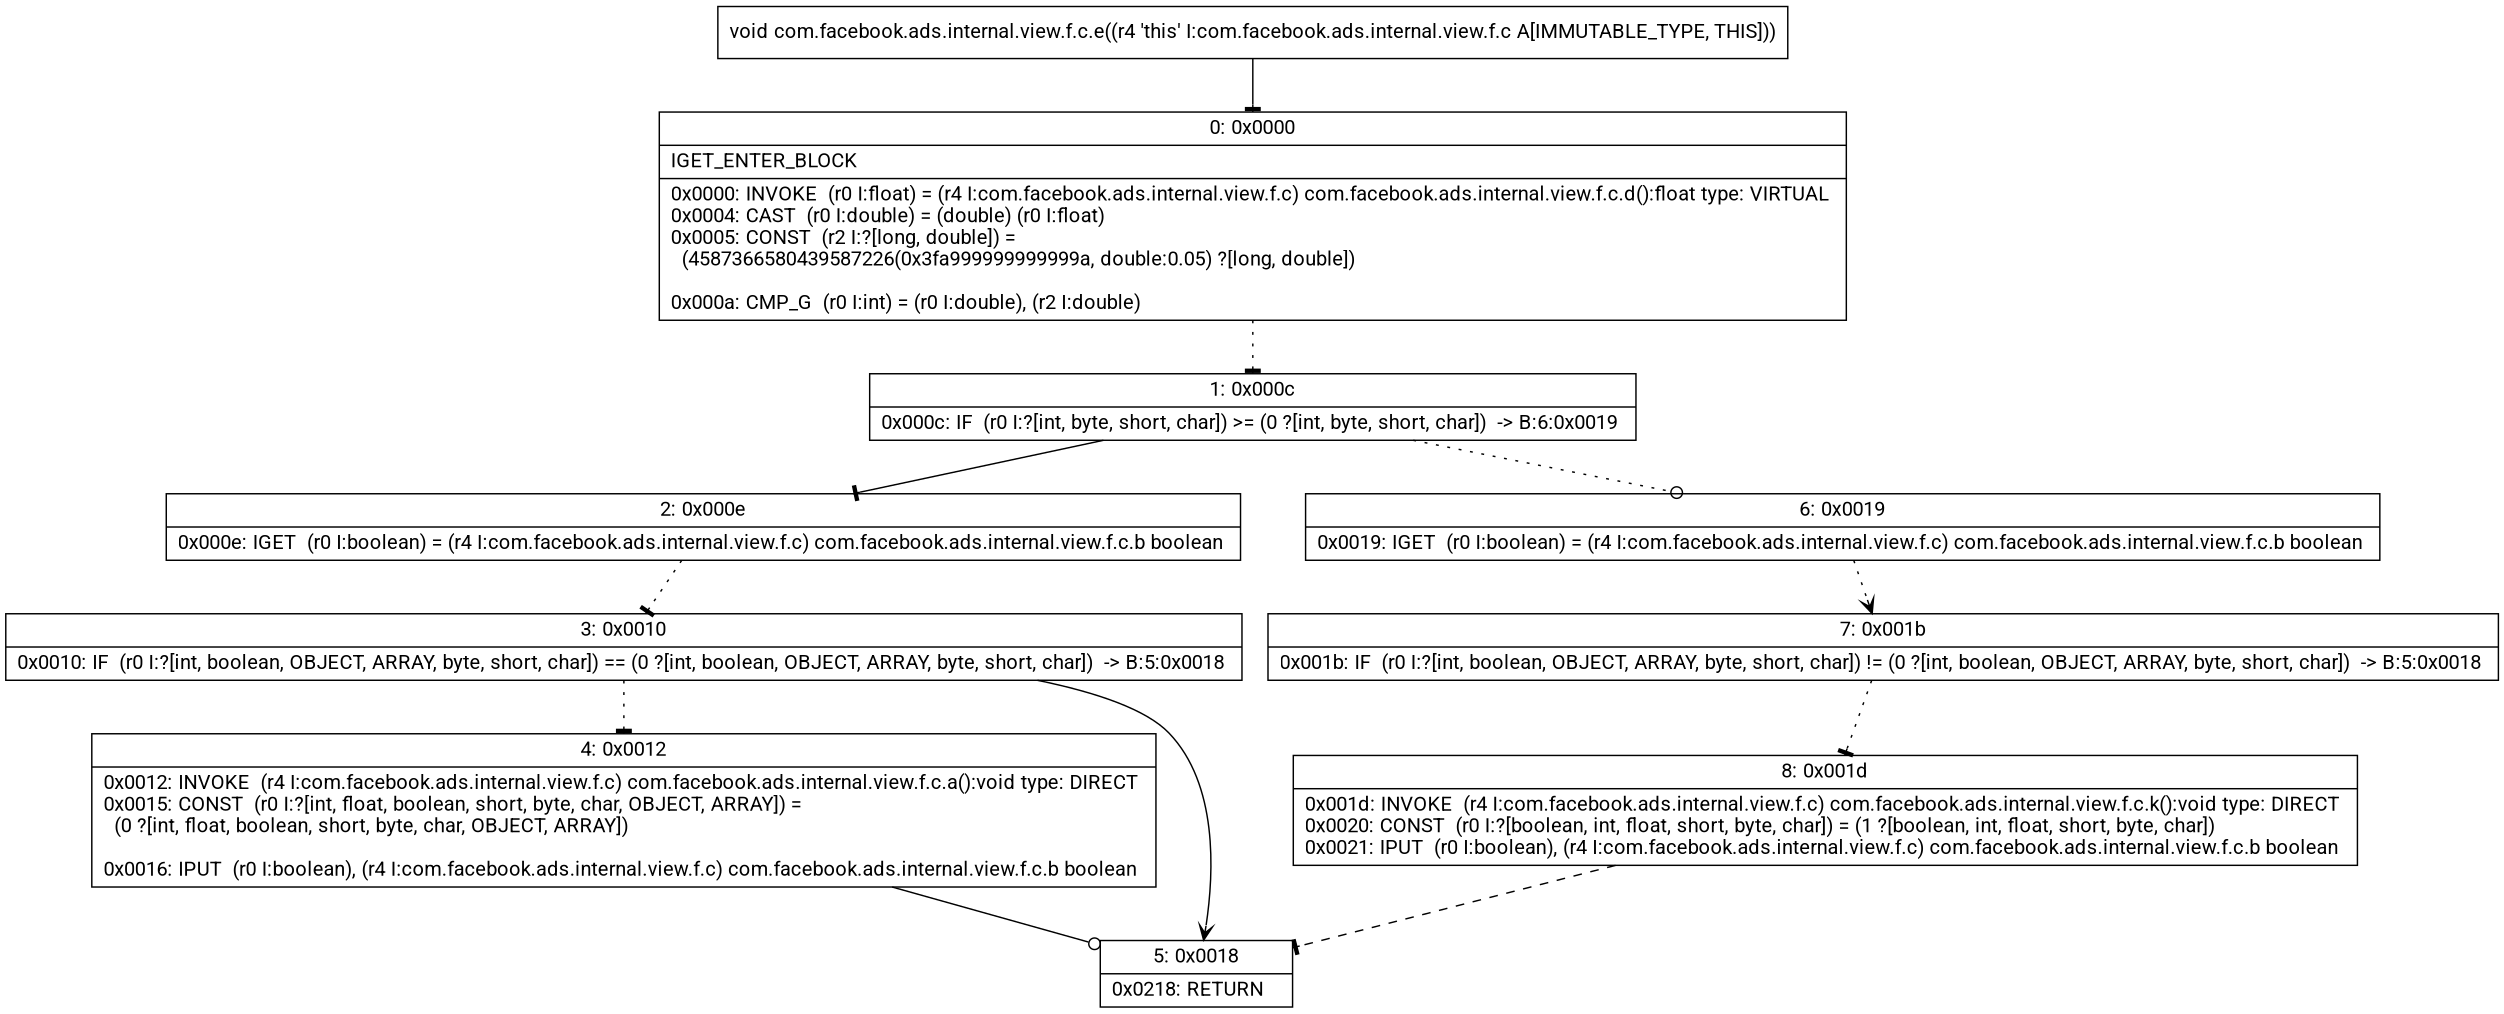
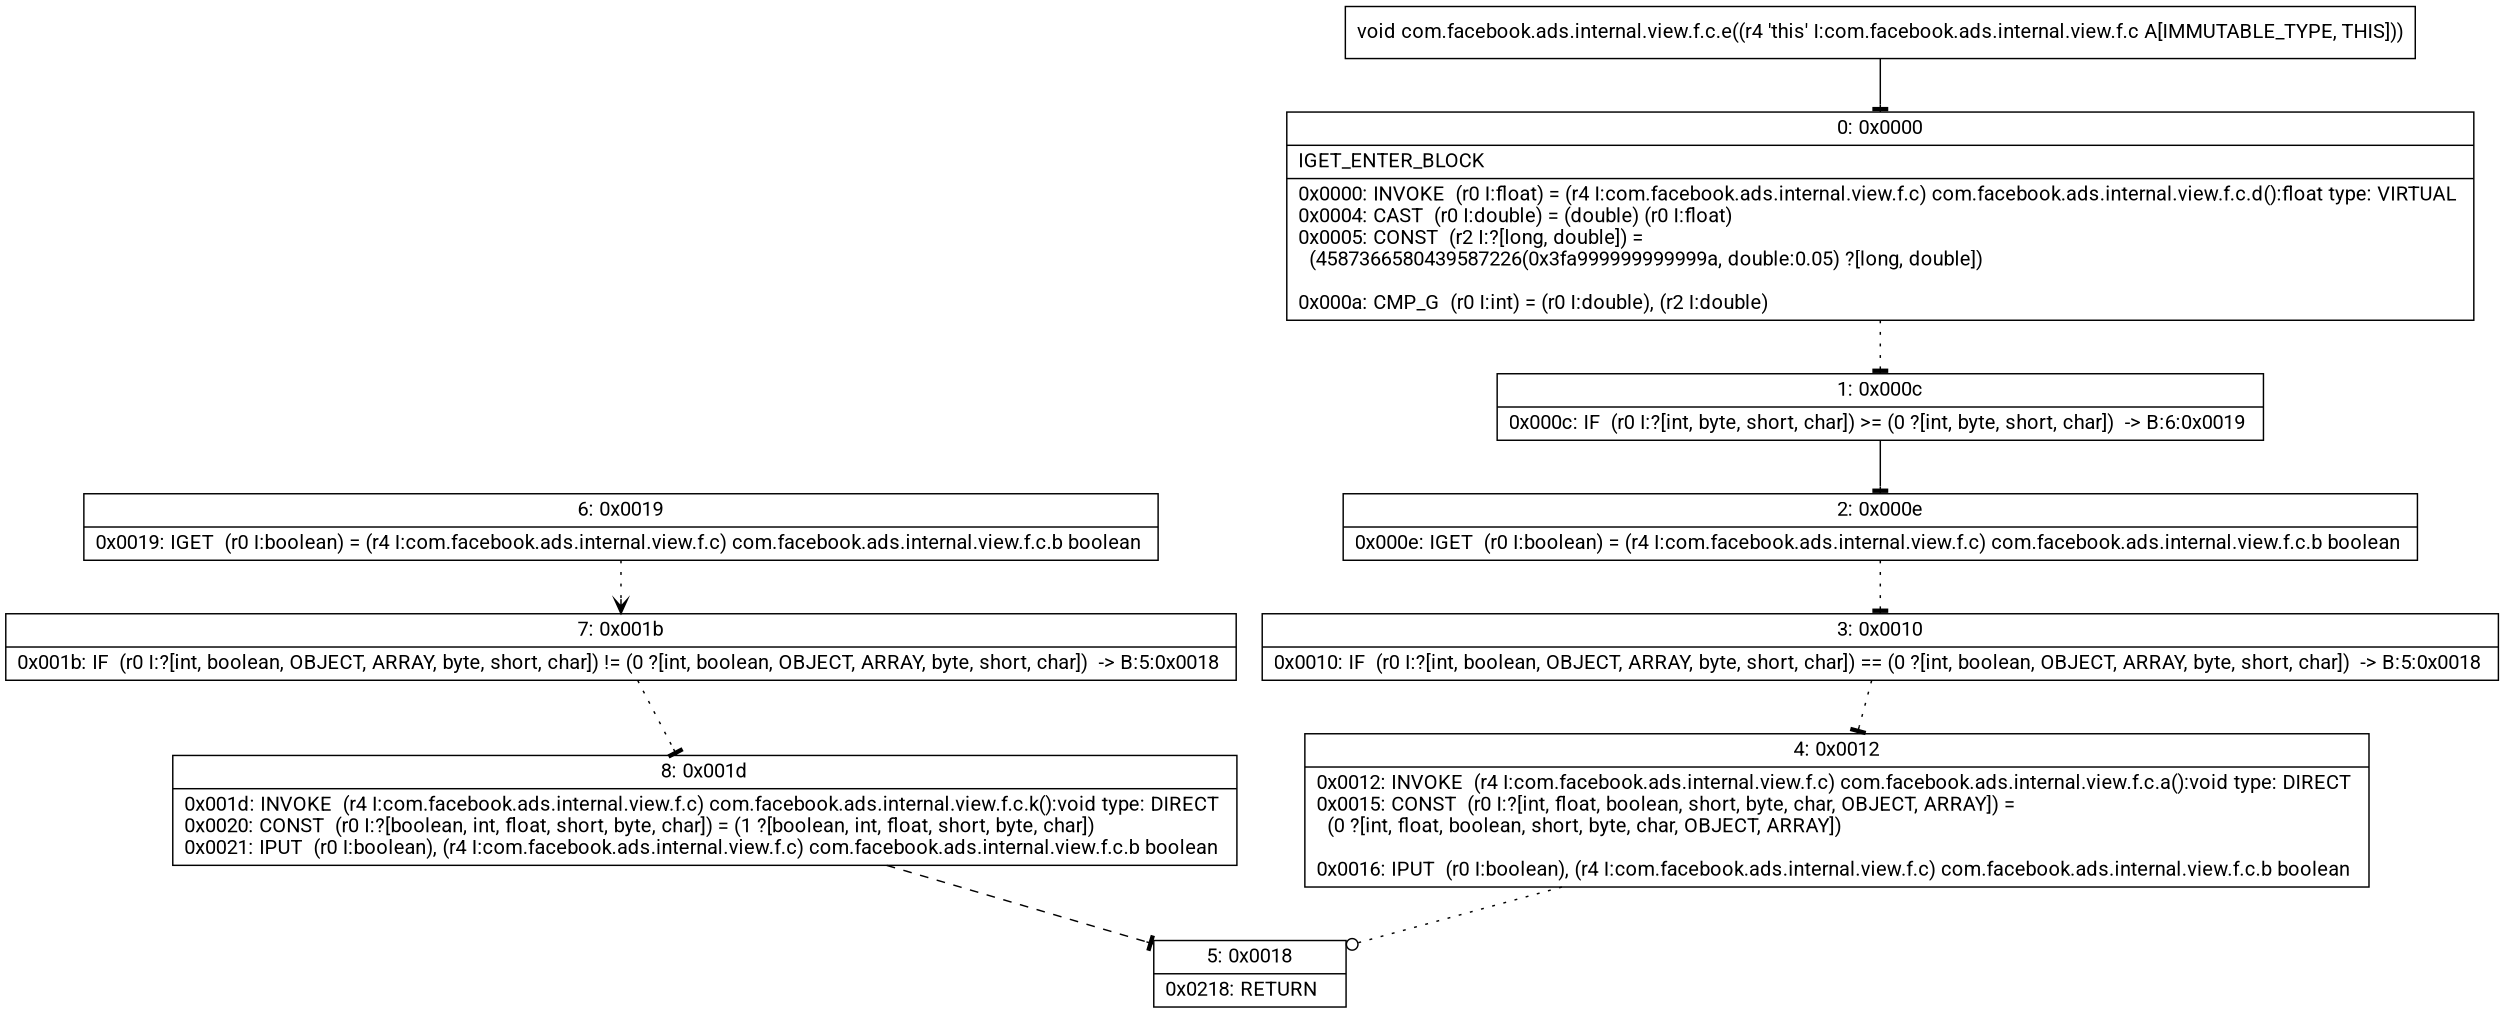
(1542, 466) -> none
(1186, 757) -> none
(990, 915) -> (1460, 915)
